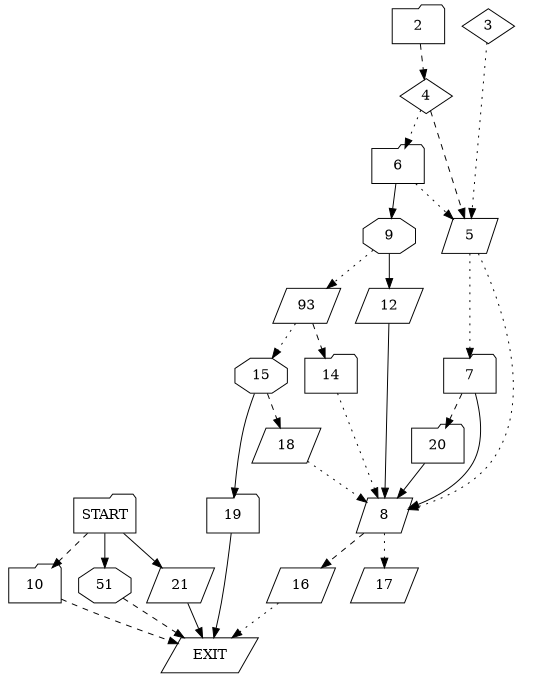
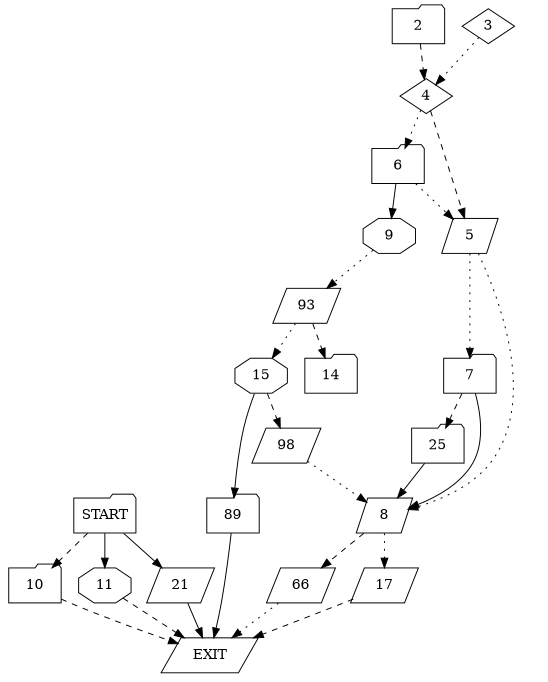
(480, 126) -> (461, 57)
(389, 306) -> none
(356, 441) -> none
(286, 446) -> (286, 446)
(438, 446) -> (438, 446)
(233, 516) -> (233, 516)
(105, 585) -> (105, 585)
(301, 585) -> (301, 585)
none -> (308, 617)
